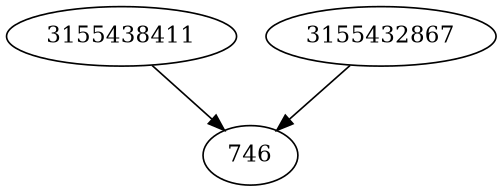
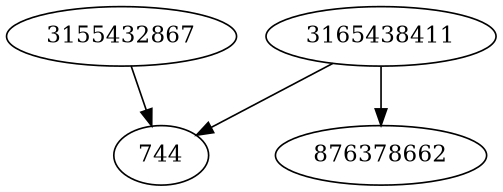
(122, 36) -> (381, 36)
(250, 155) -> (161, 155)
none -> (381, 155)
